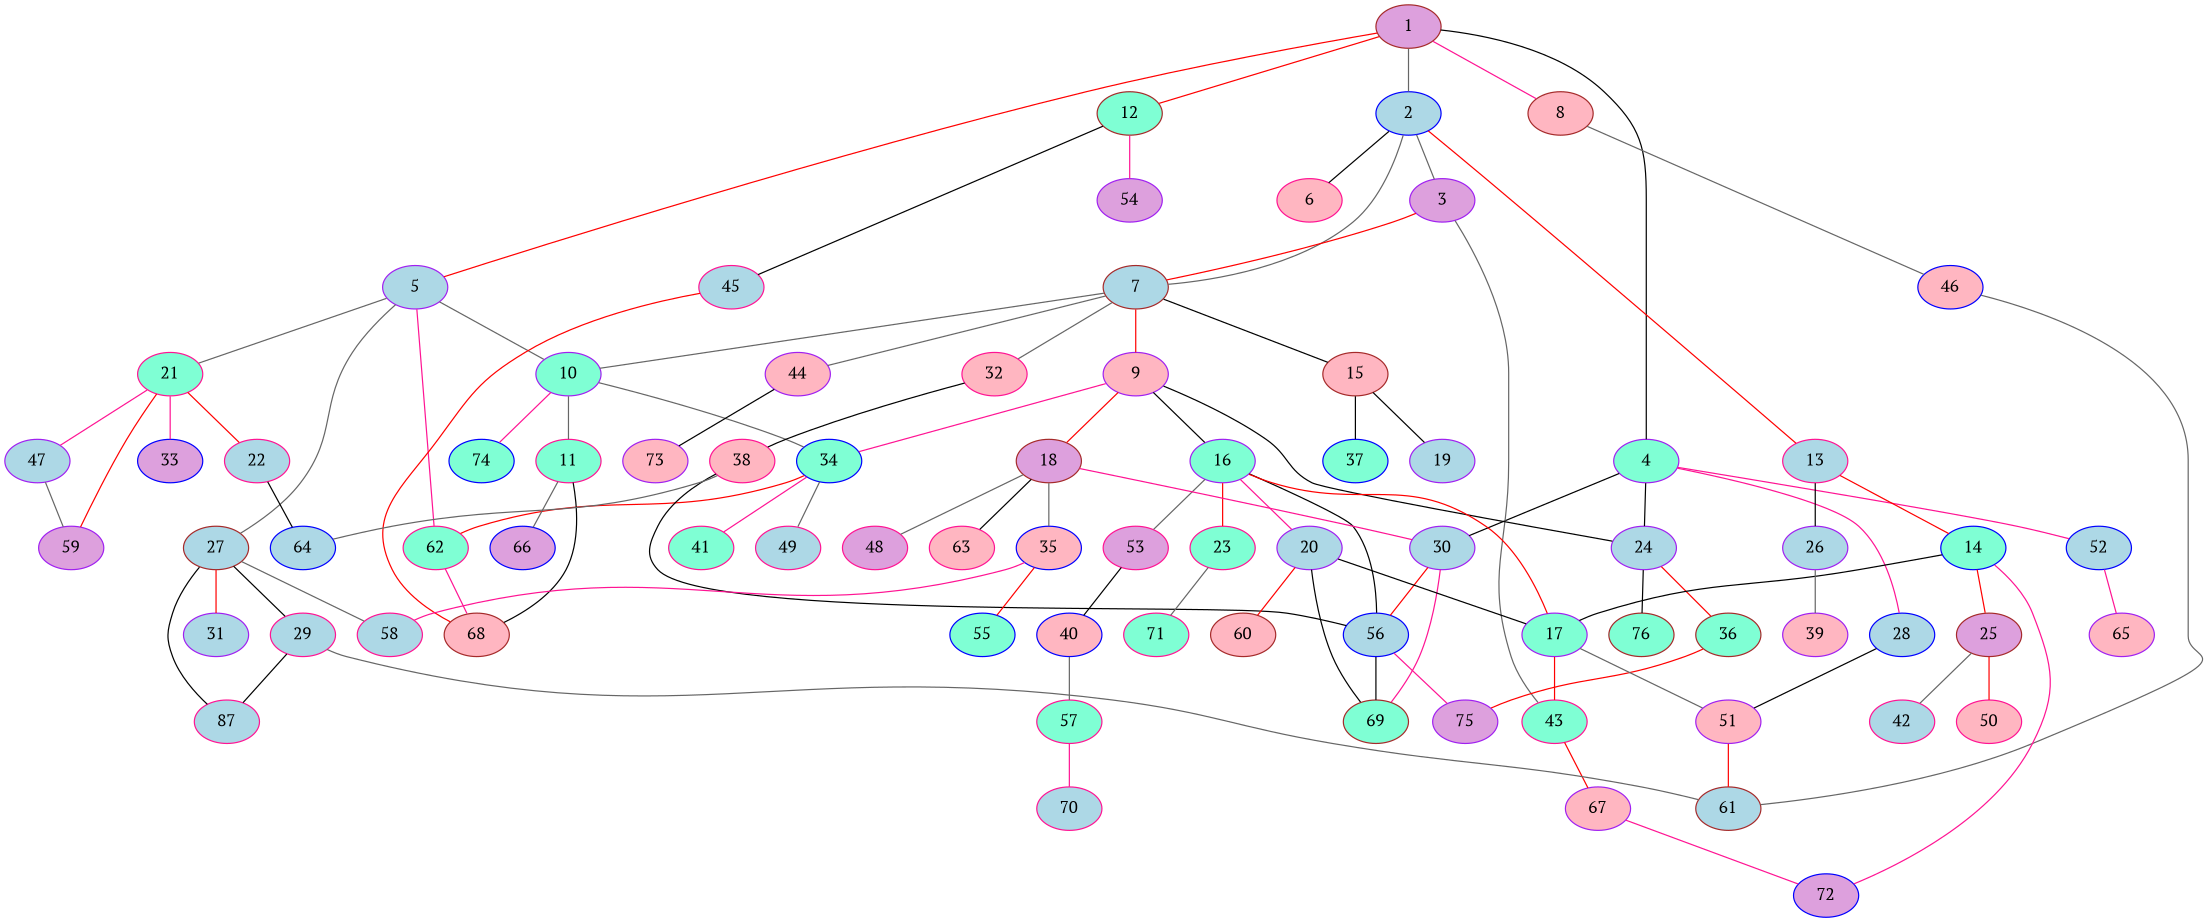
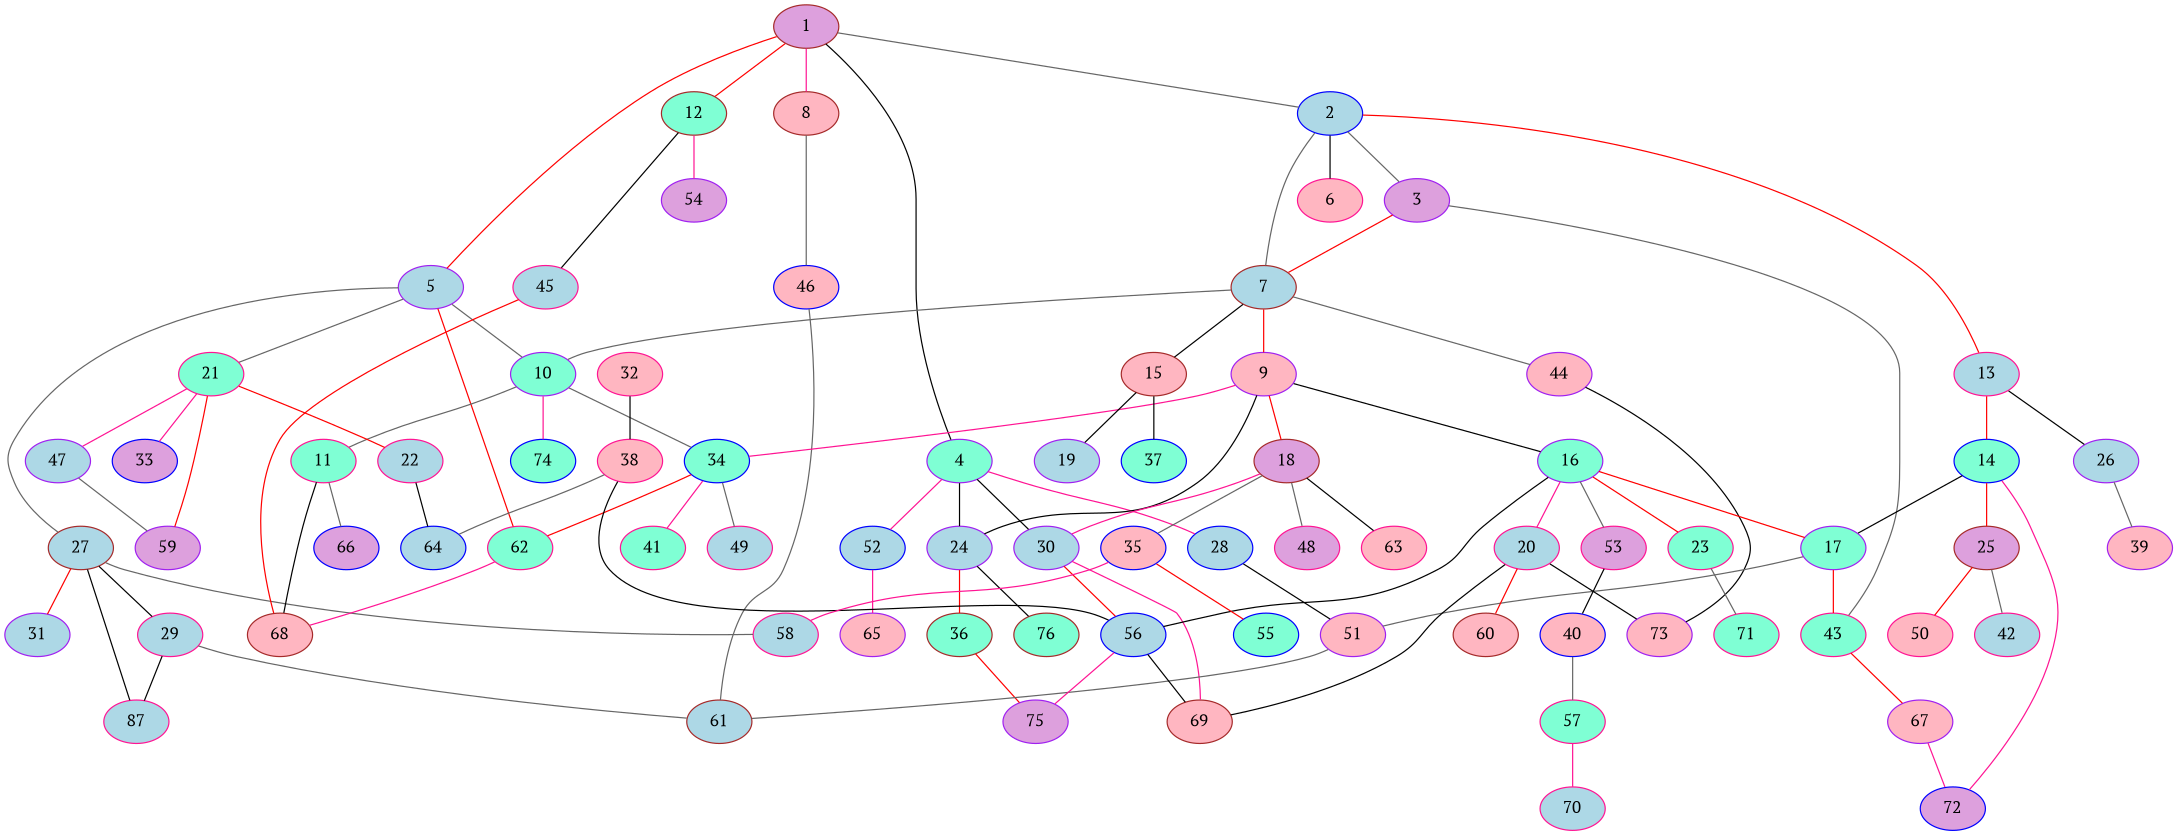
(1065, 331) -> none
(425, 418) -> (476, 418)
(1310, 548) -> (1527, 548)
(1427, 590) -> (1583, 585)
(1376, 722) -> (1200, 722)
(1728, 765) -> (1042, 695)
